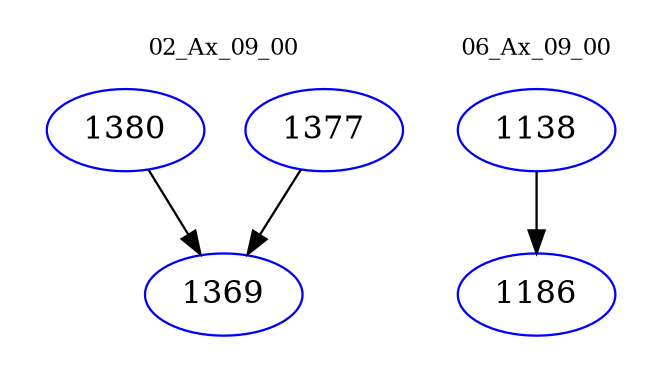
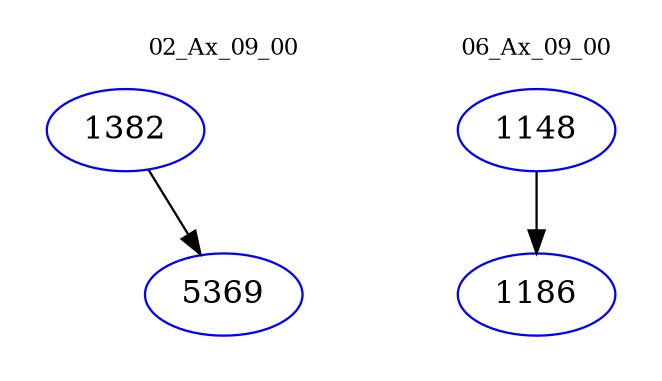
(126, 130) -> (126, 130)
(324, 130) -> none
(537, 130) -> (537, 130)
(224, 295) -> (224, 295)
